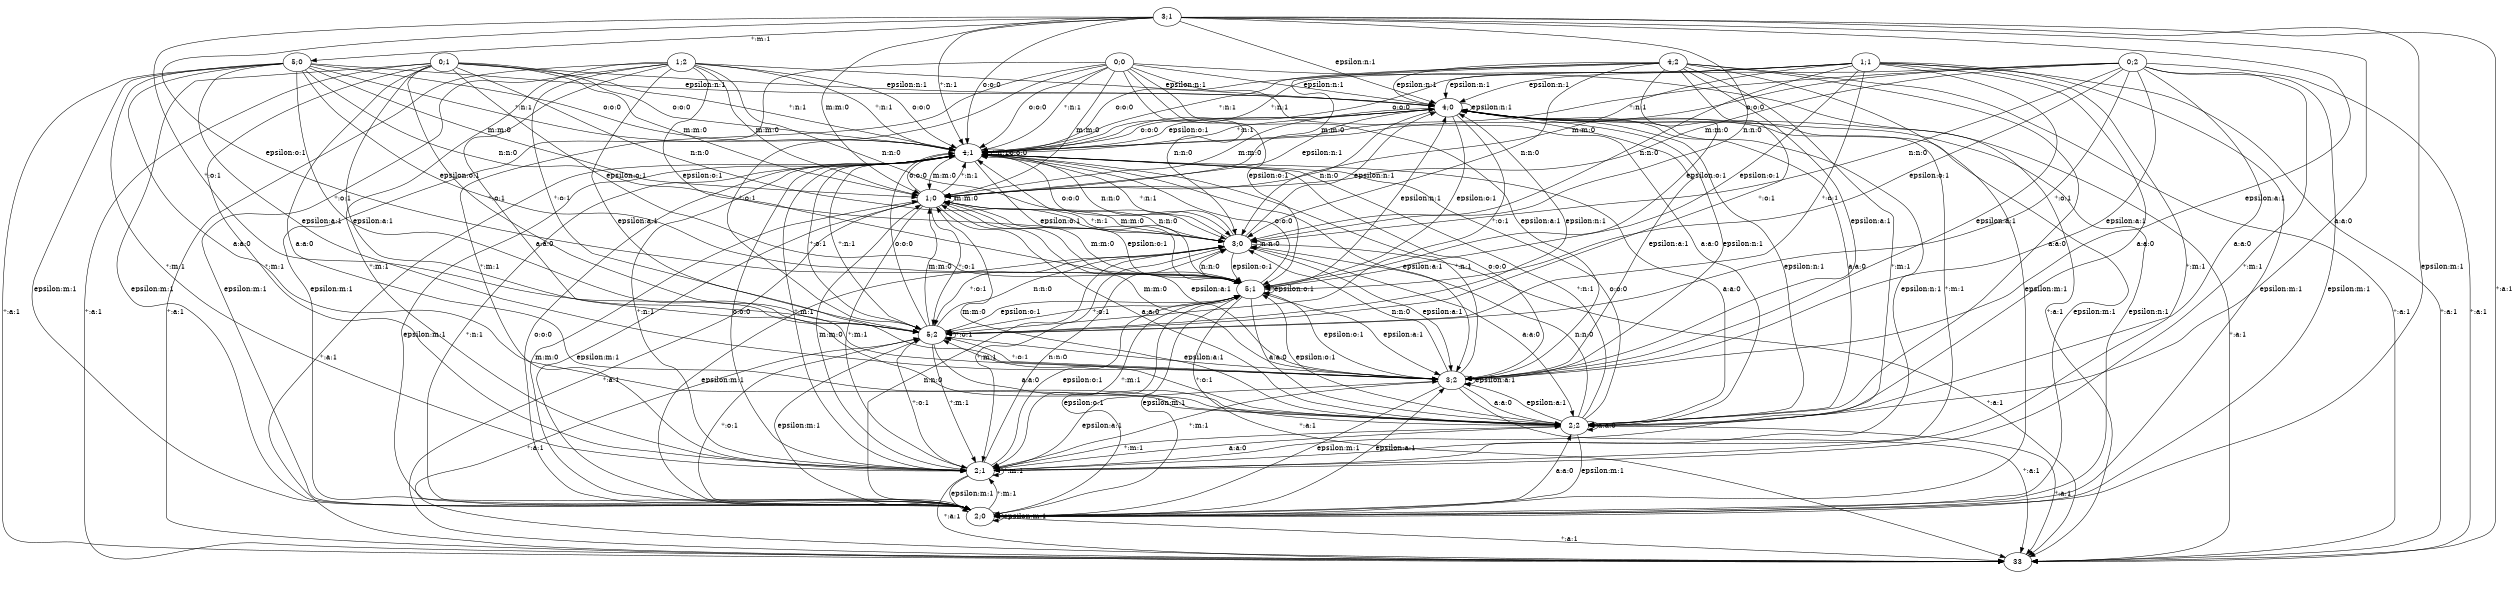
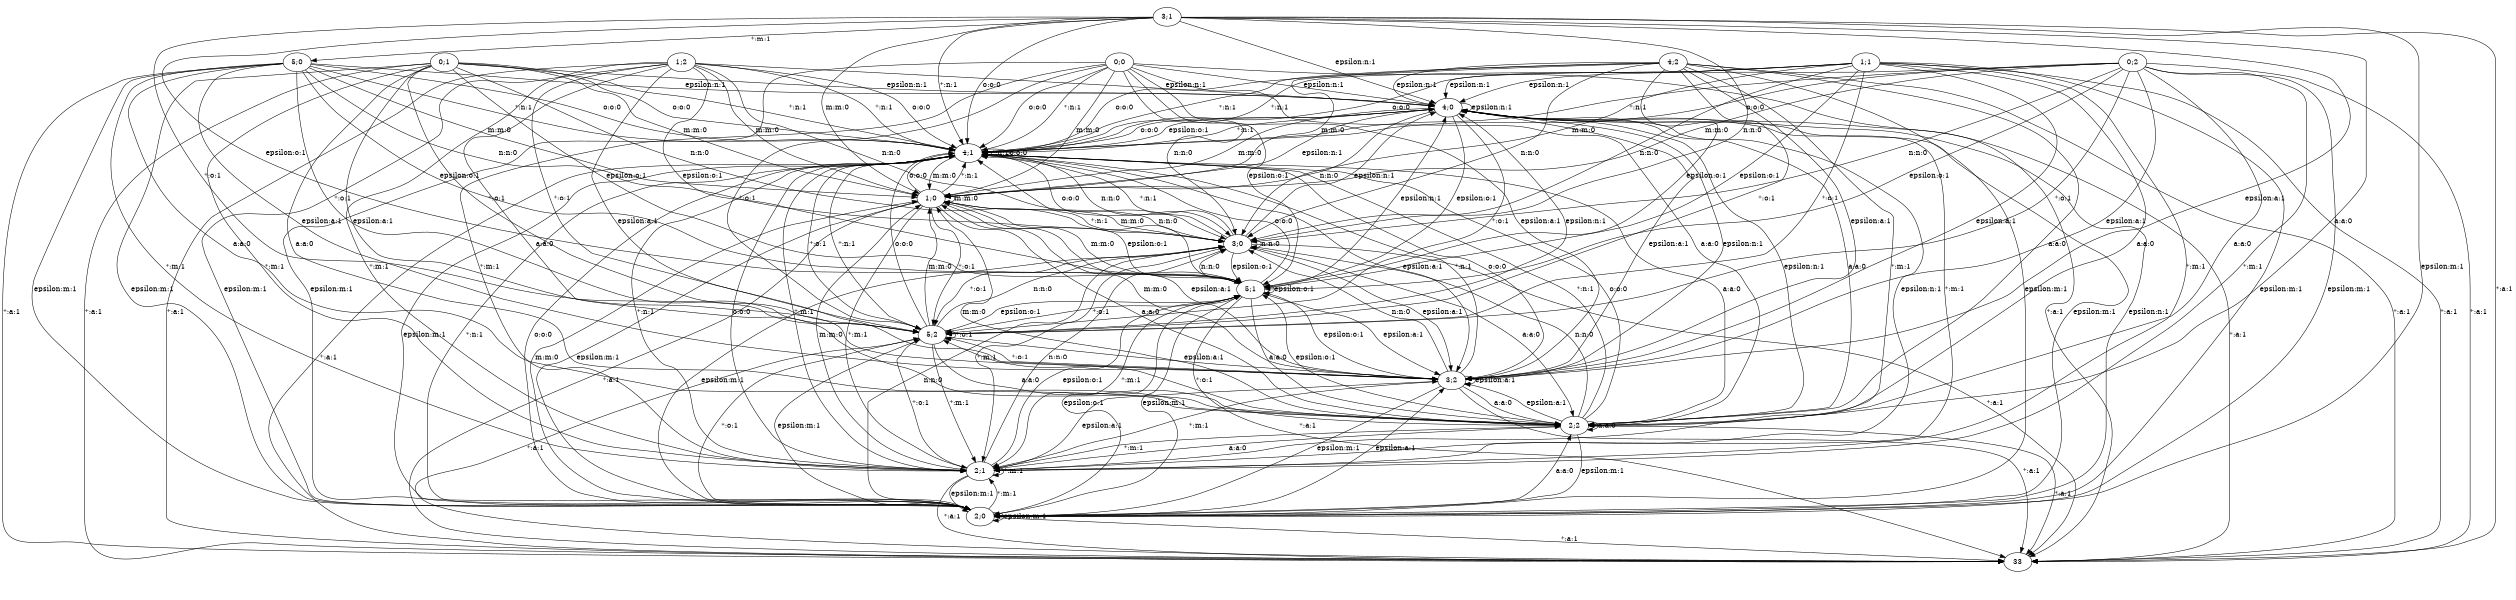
(1175, 244) -> none
